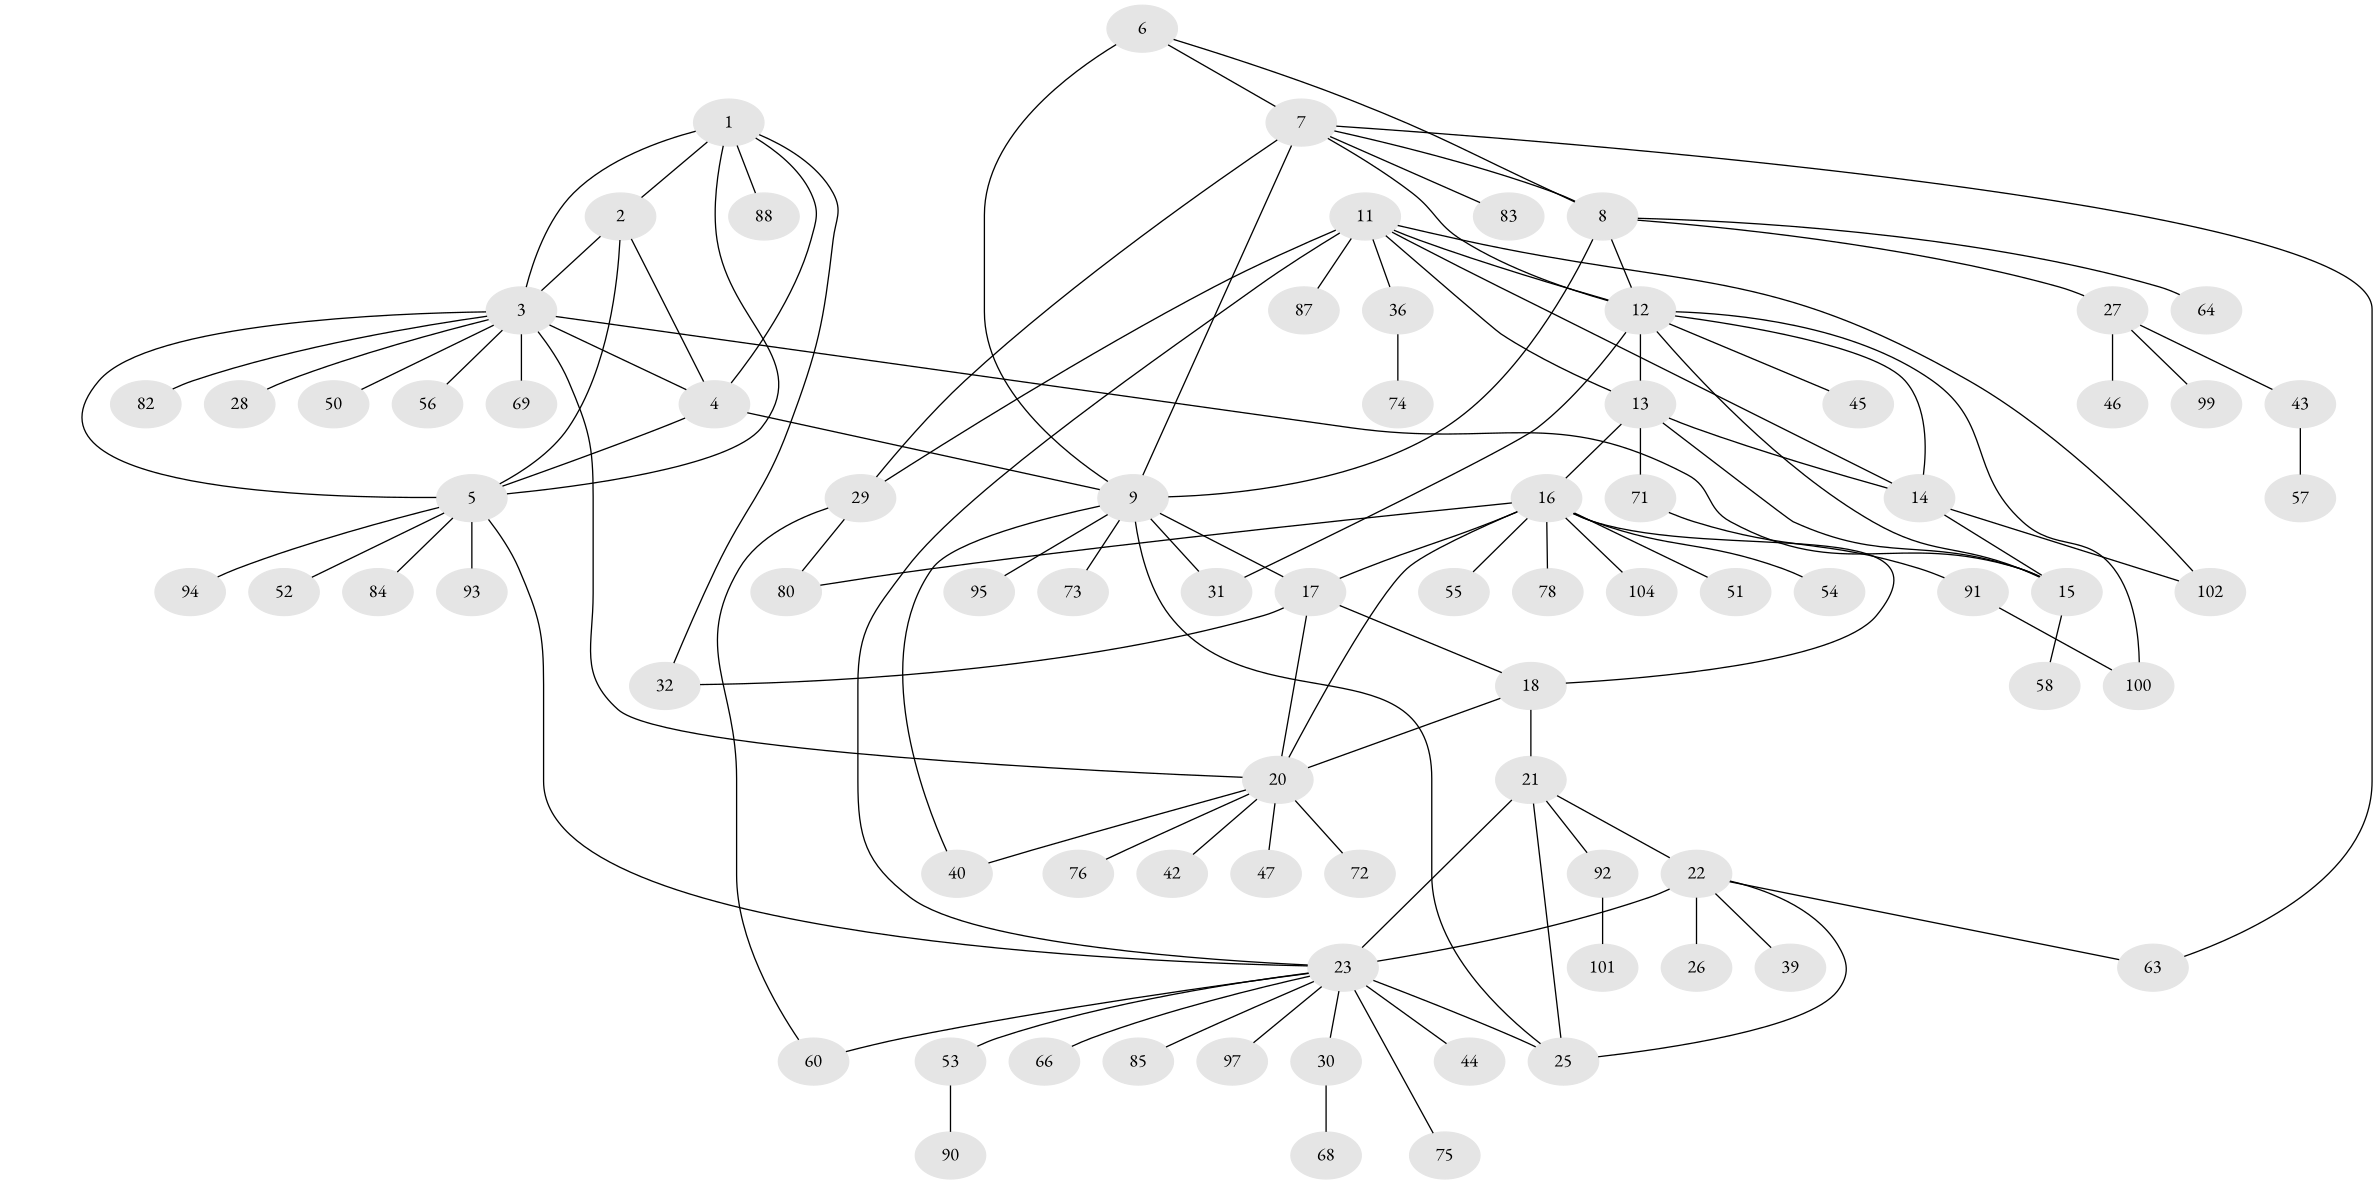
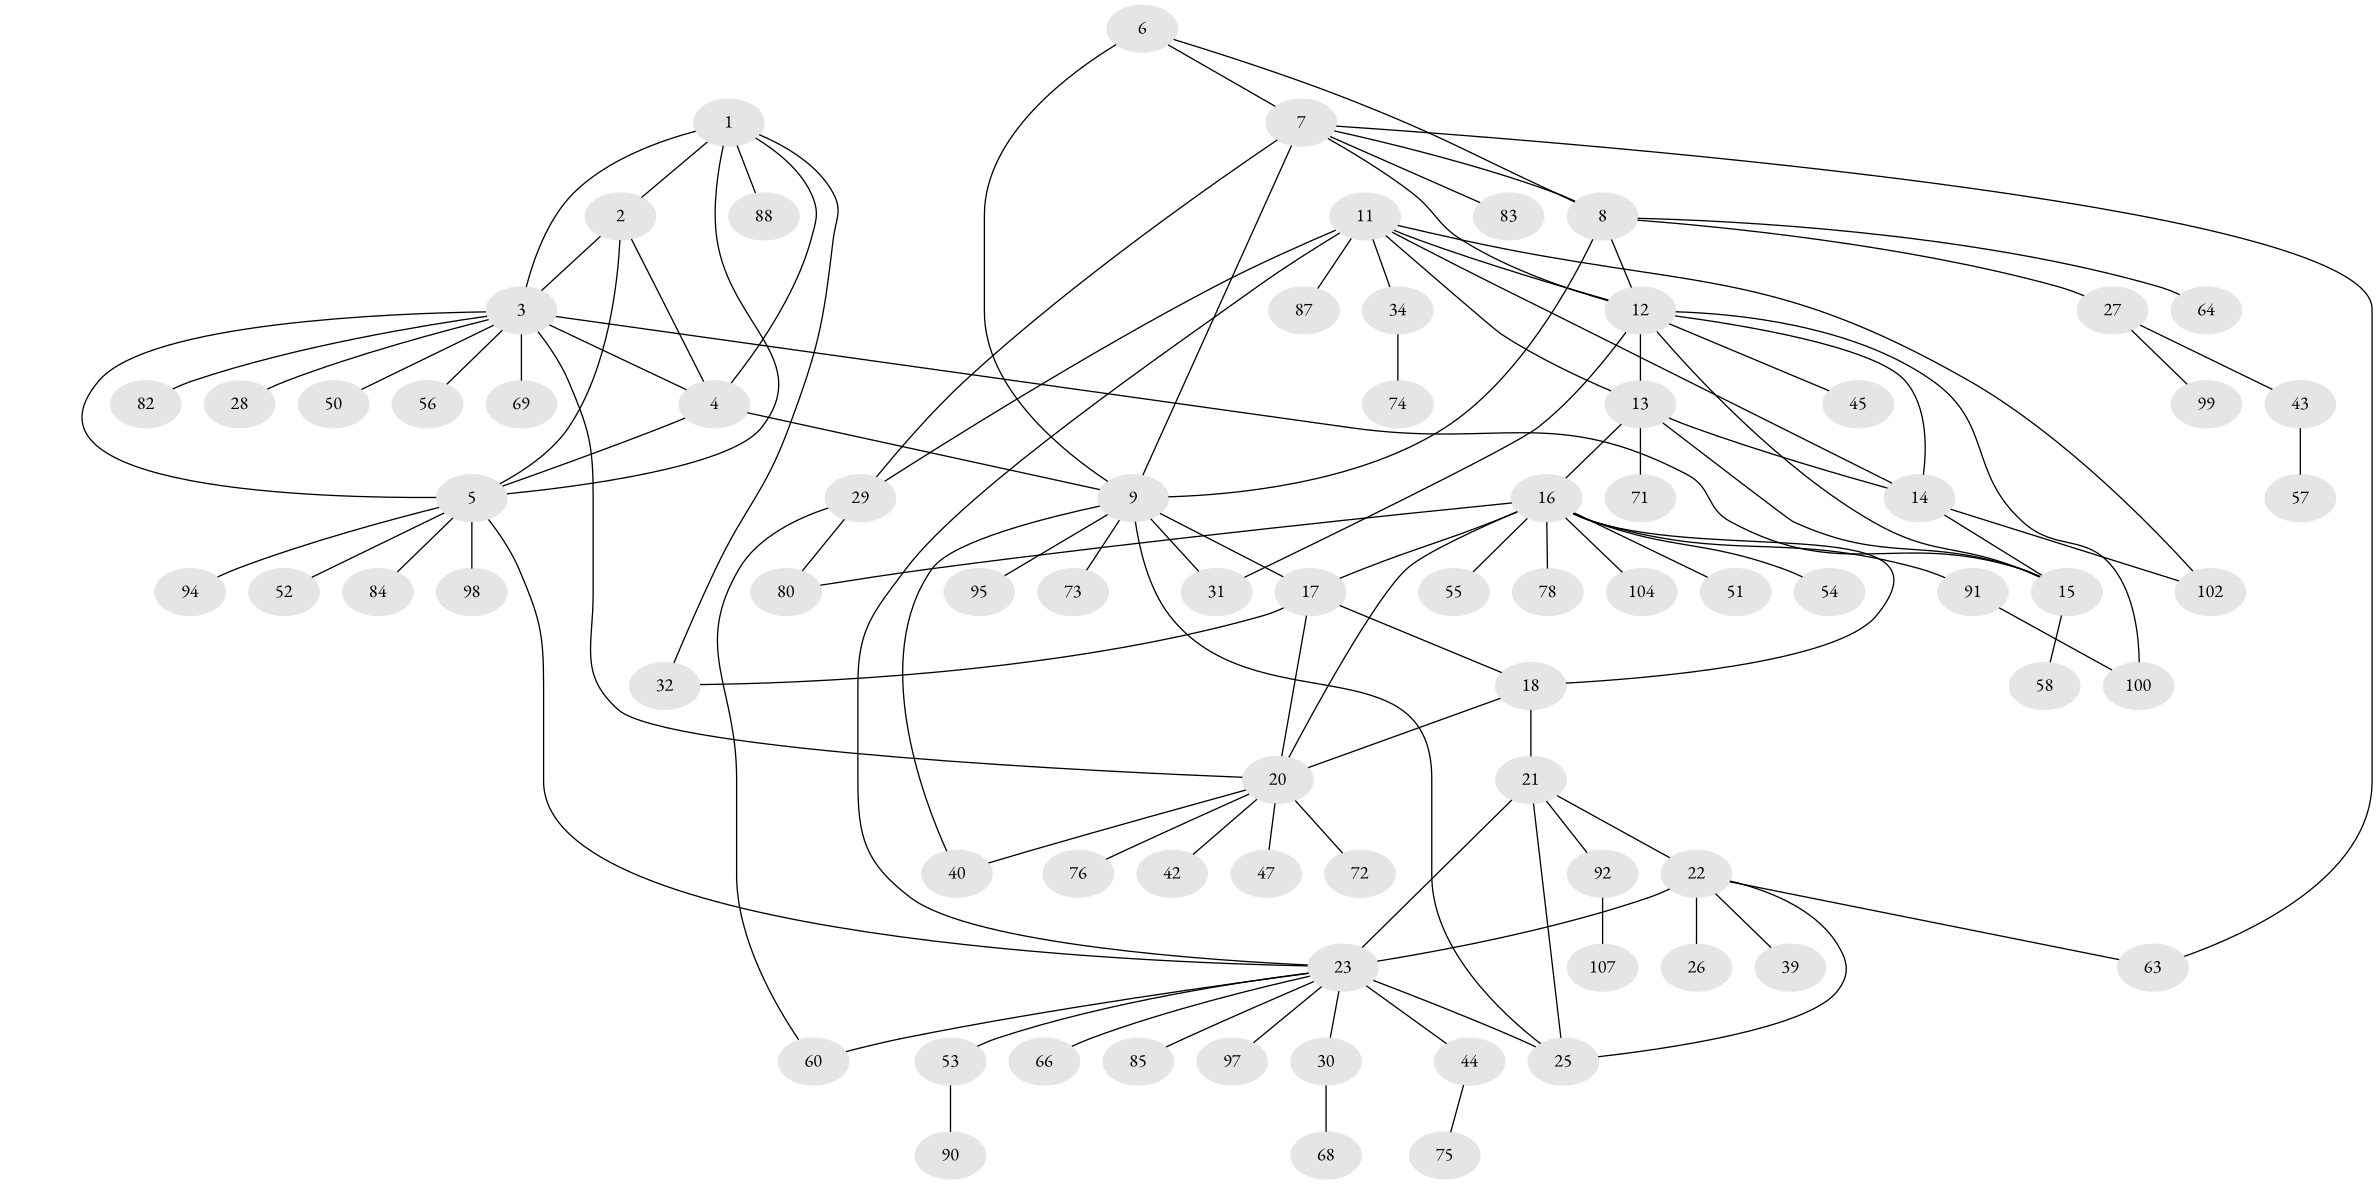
(1398, 310) -> (1398, 310)
(2112, 404) -> none
(1807, 545) -> (1759, 547)
(472, 592) -> (472, 592)
(1603, 968) -> (1603, 968)
(1394, 1062) -> (1457, 1109)
